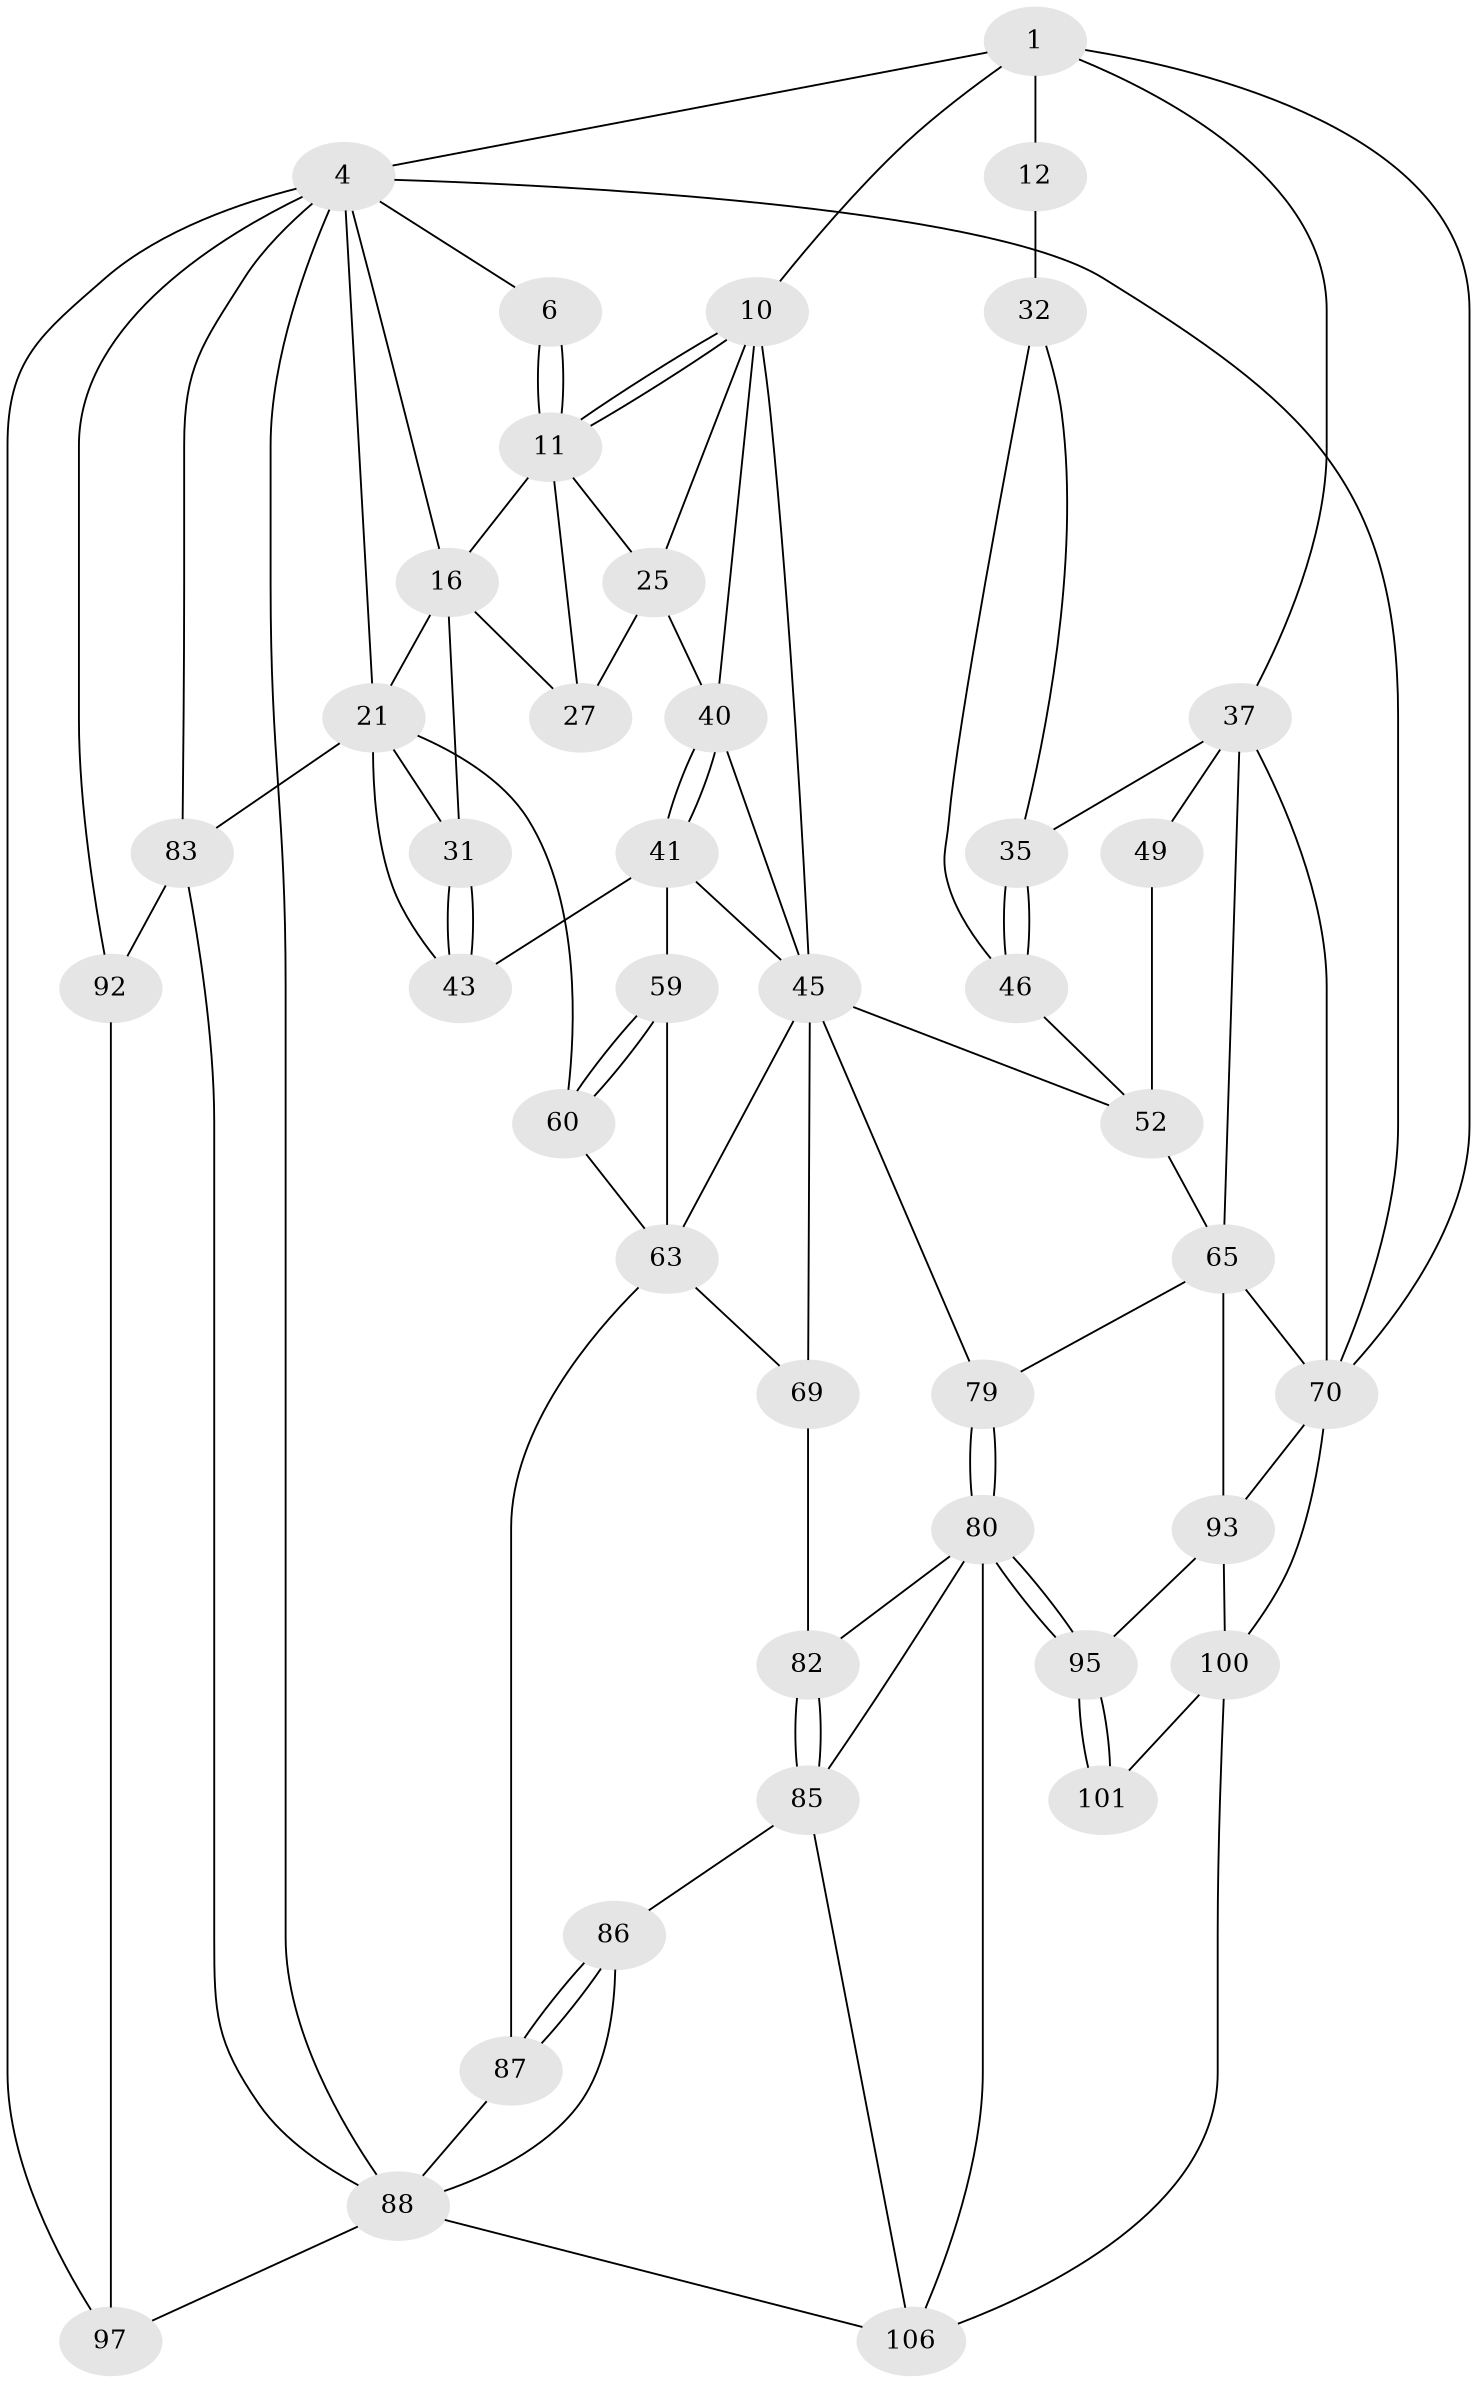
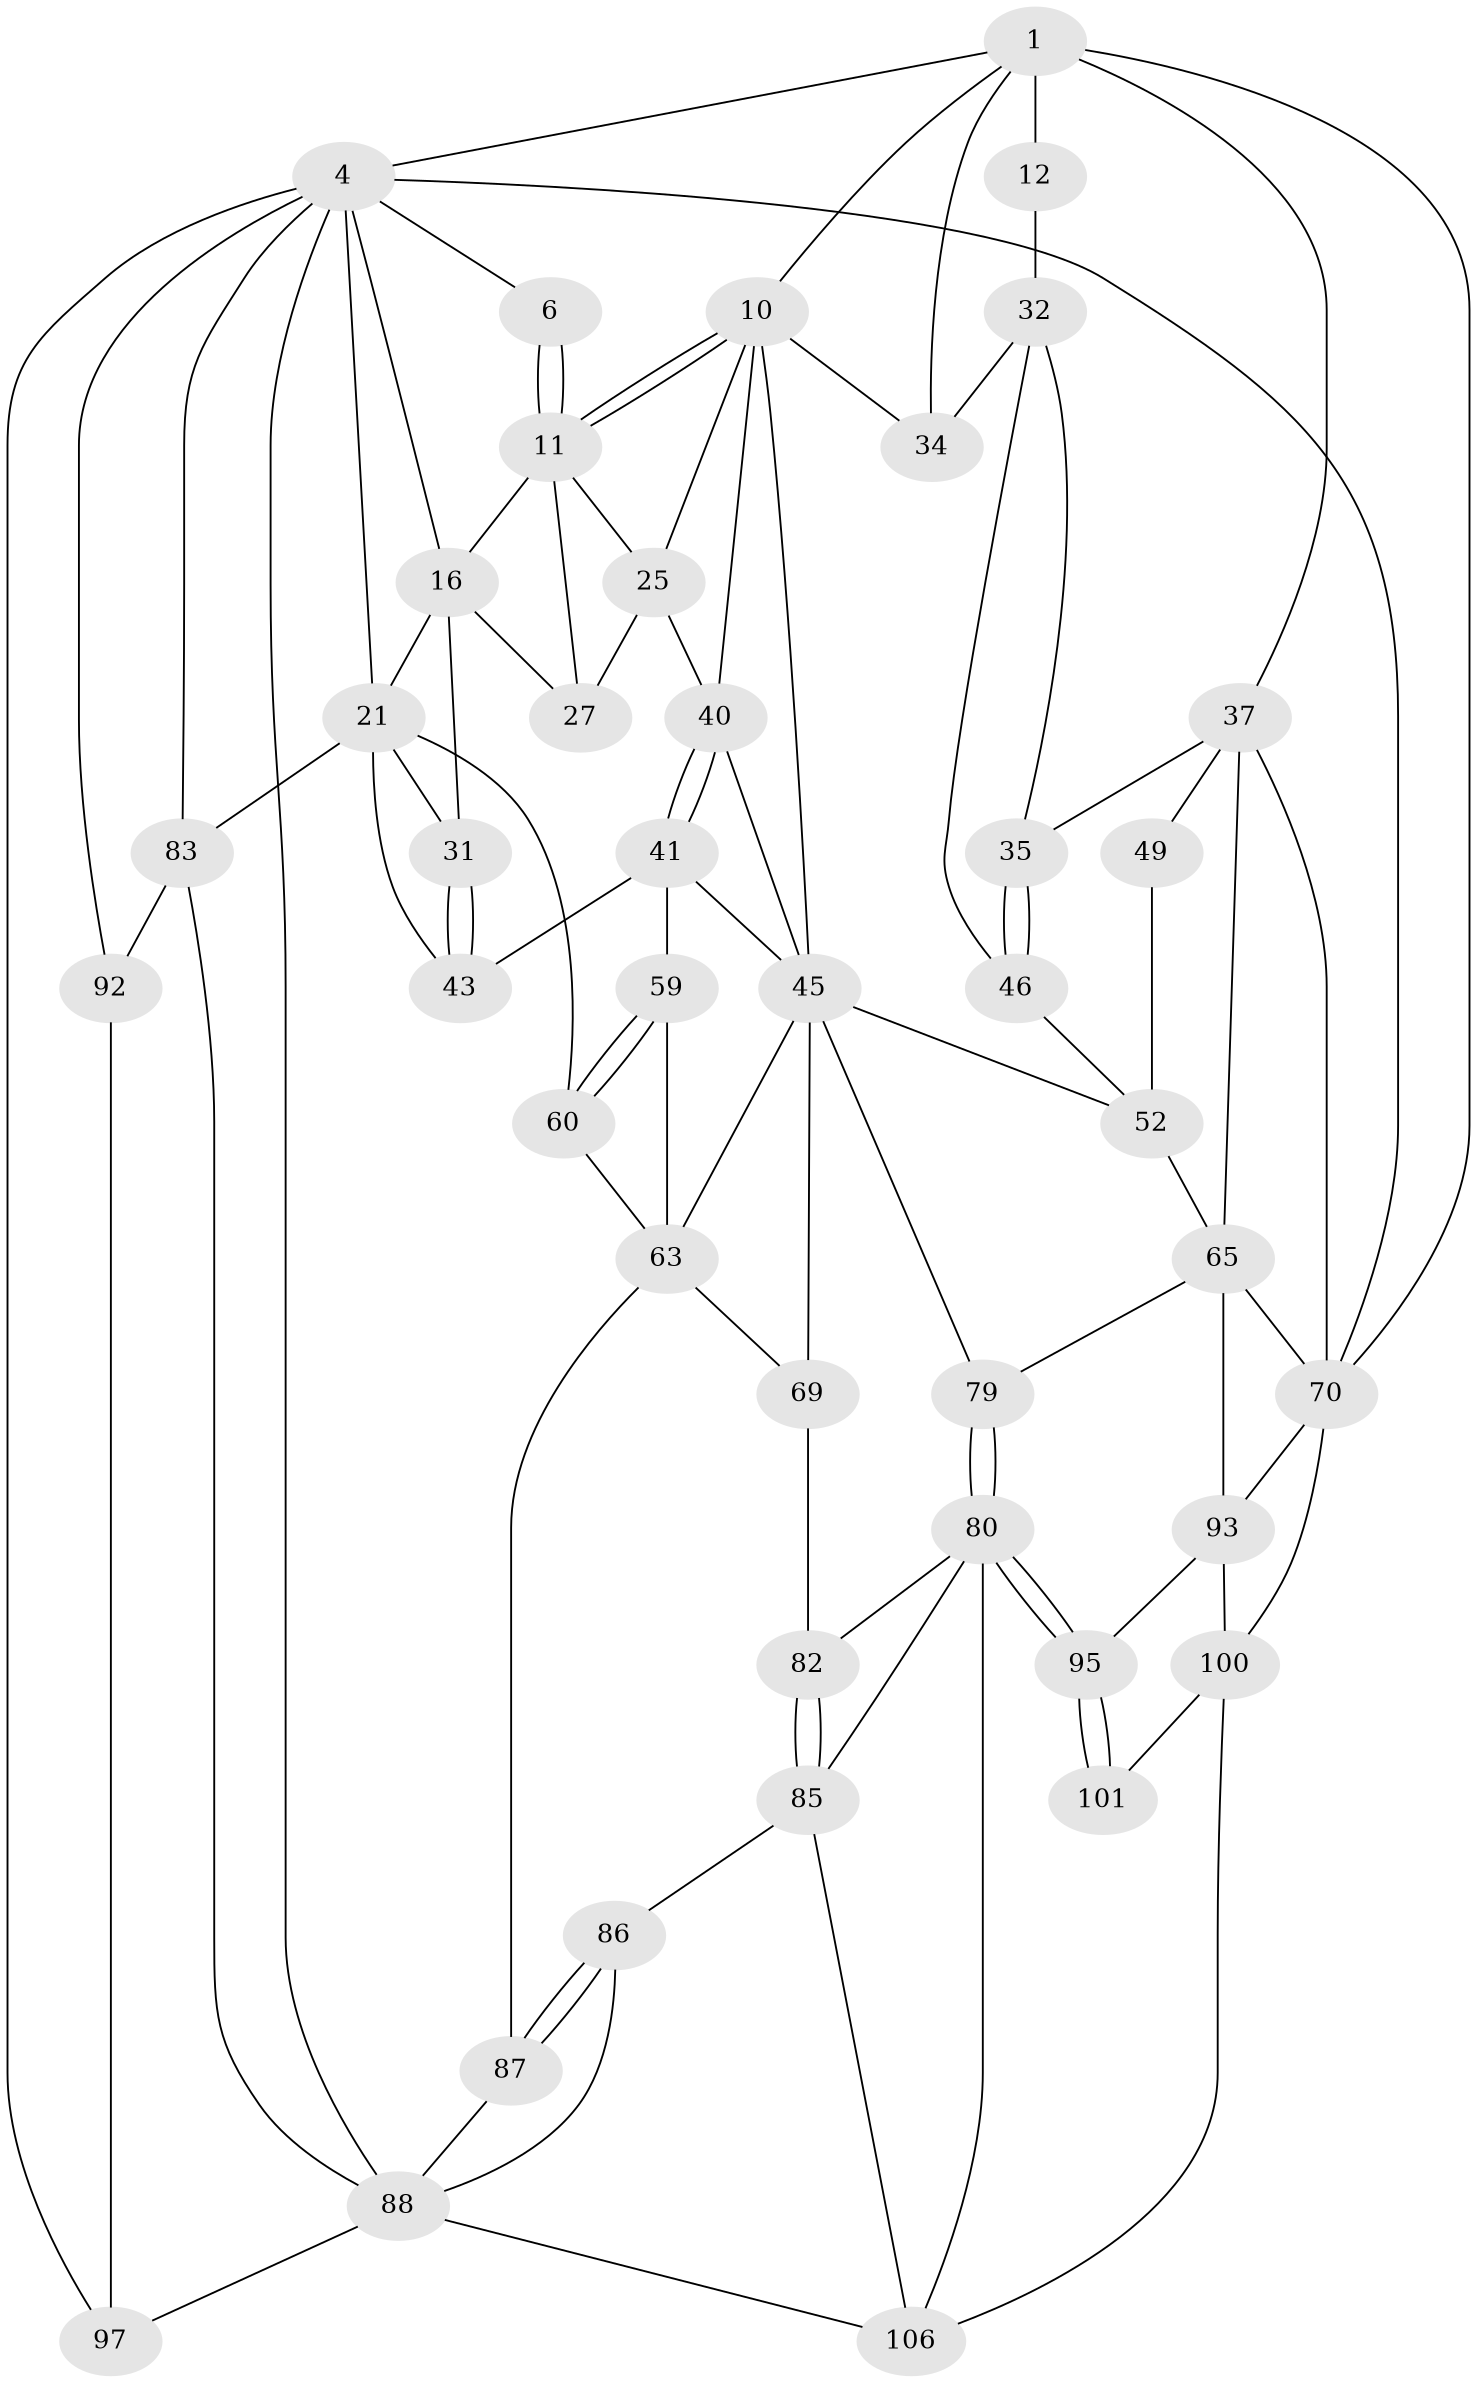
none -> (932, 447)
